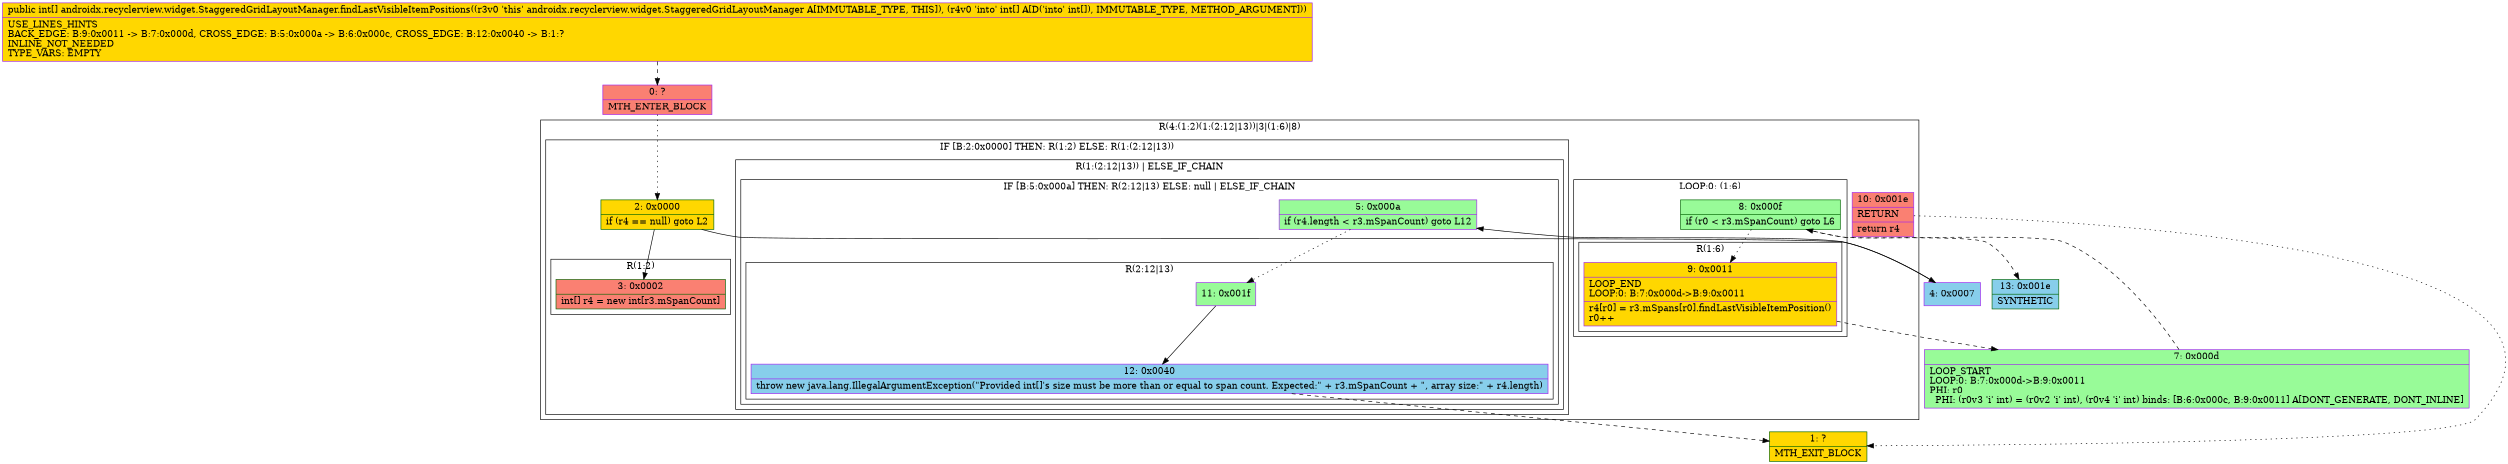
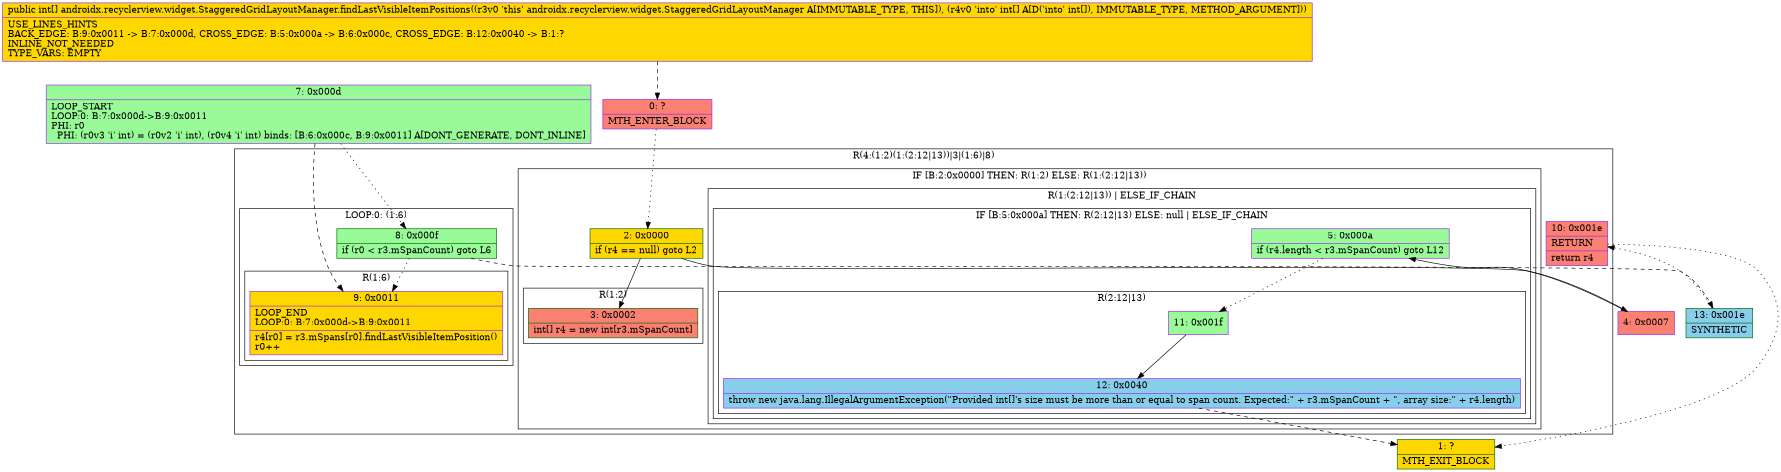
(2018, 238) -> (371, 184)
none -> (1671, 266)
(1952, 294) -> (1646, 323)
(1914, 336) -> (316, 217)
